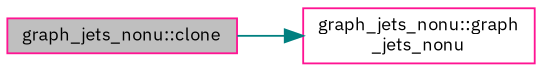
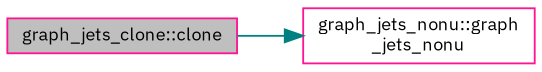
(122, 36) -> (122, 36)
